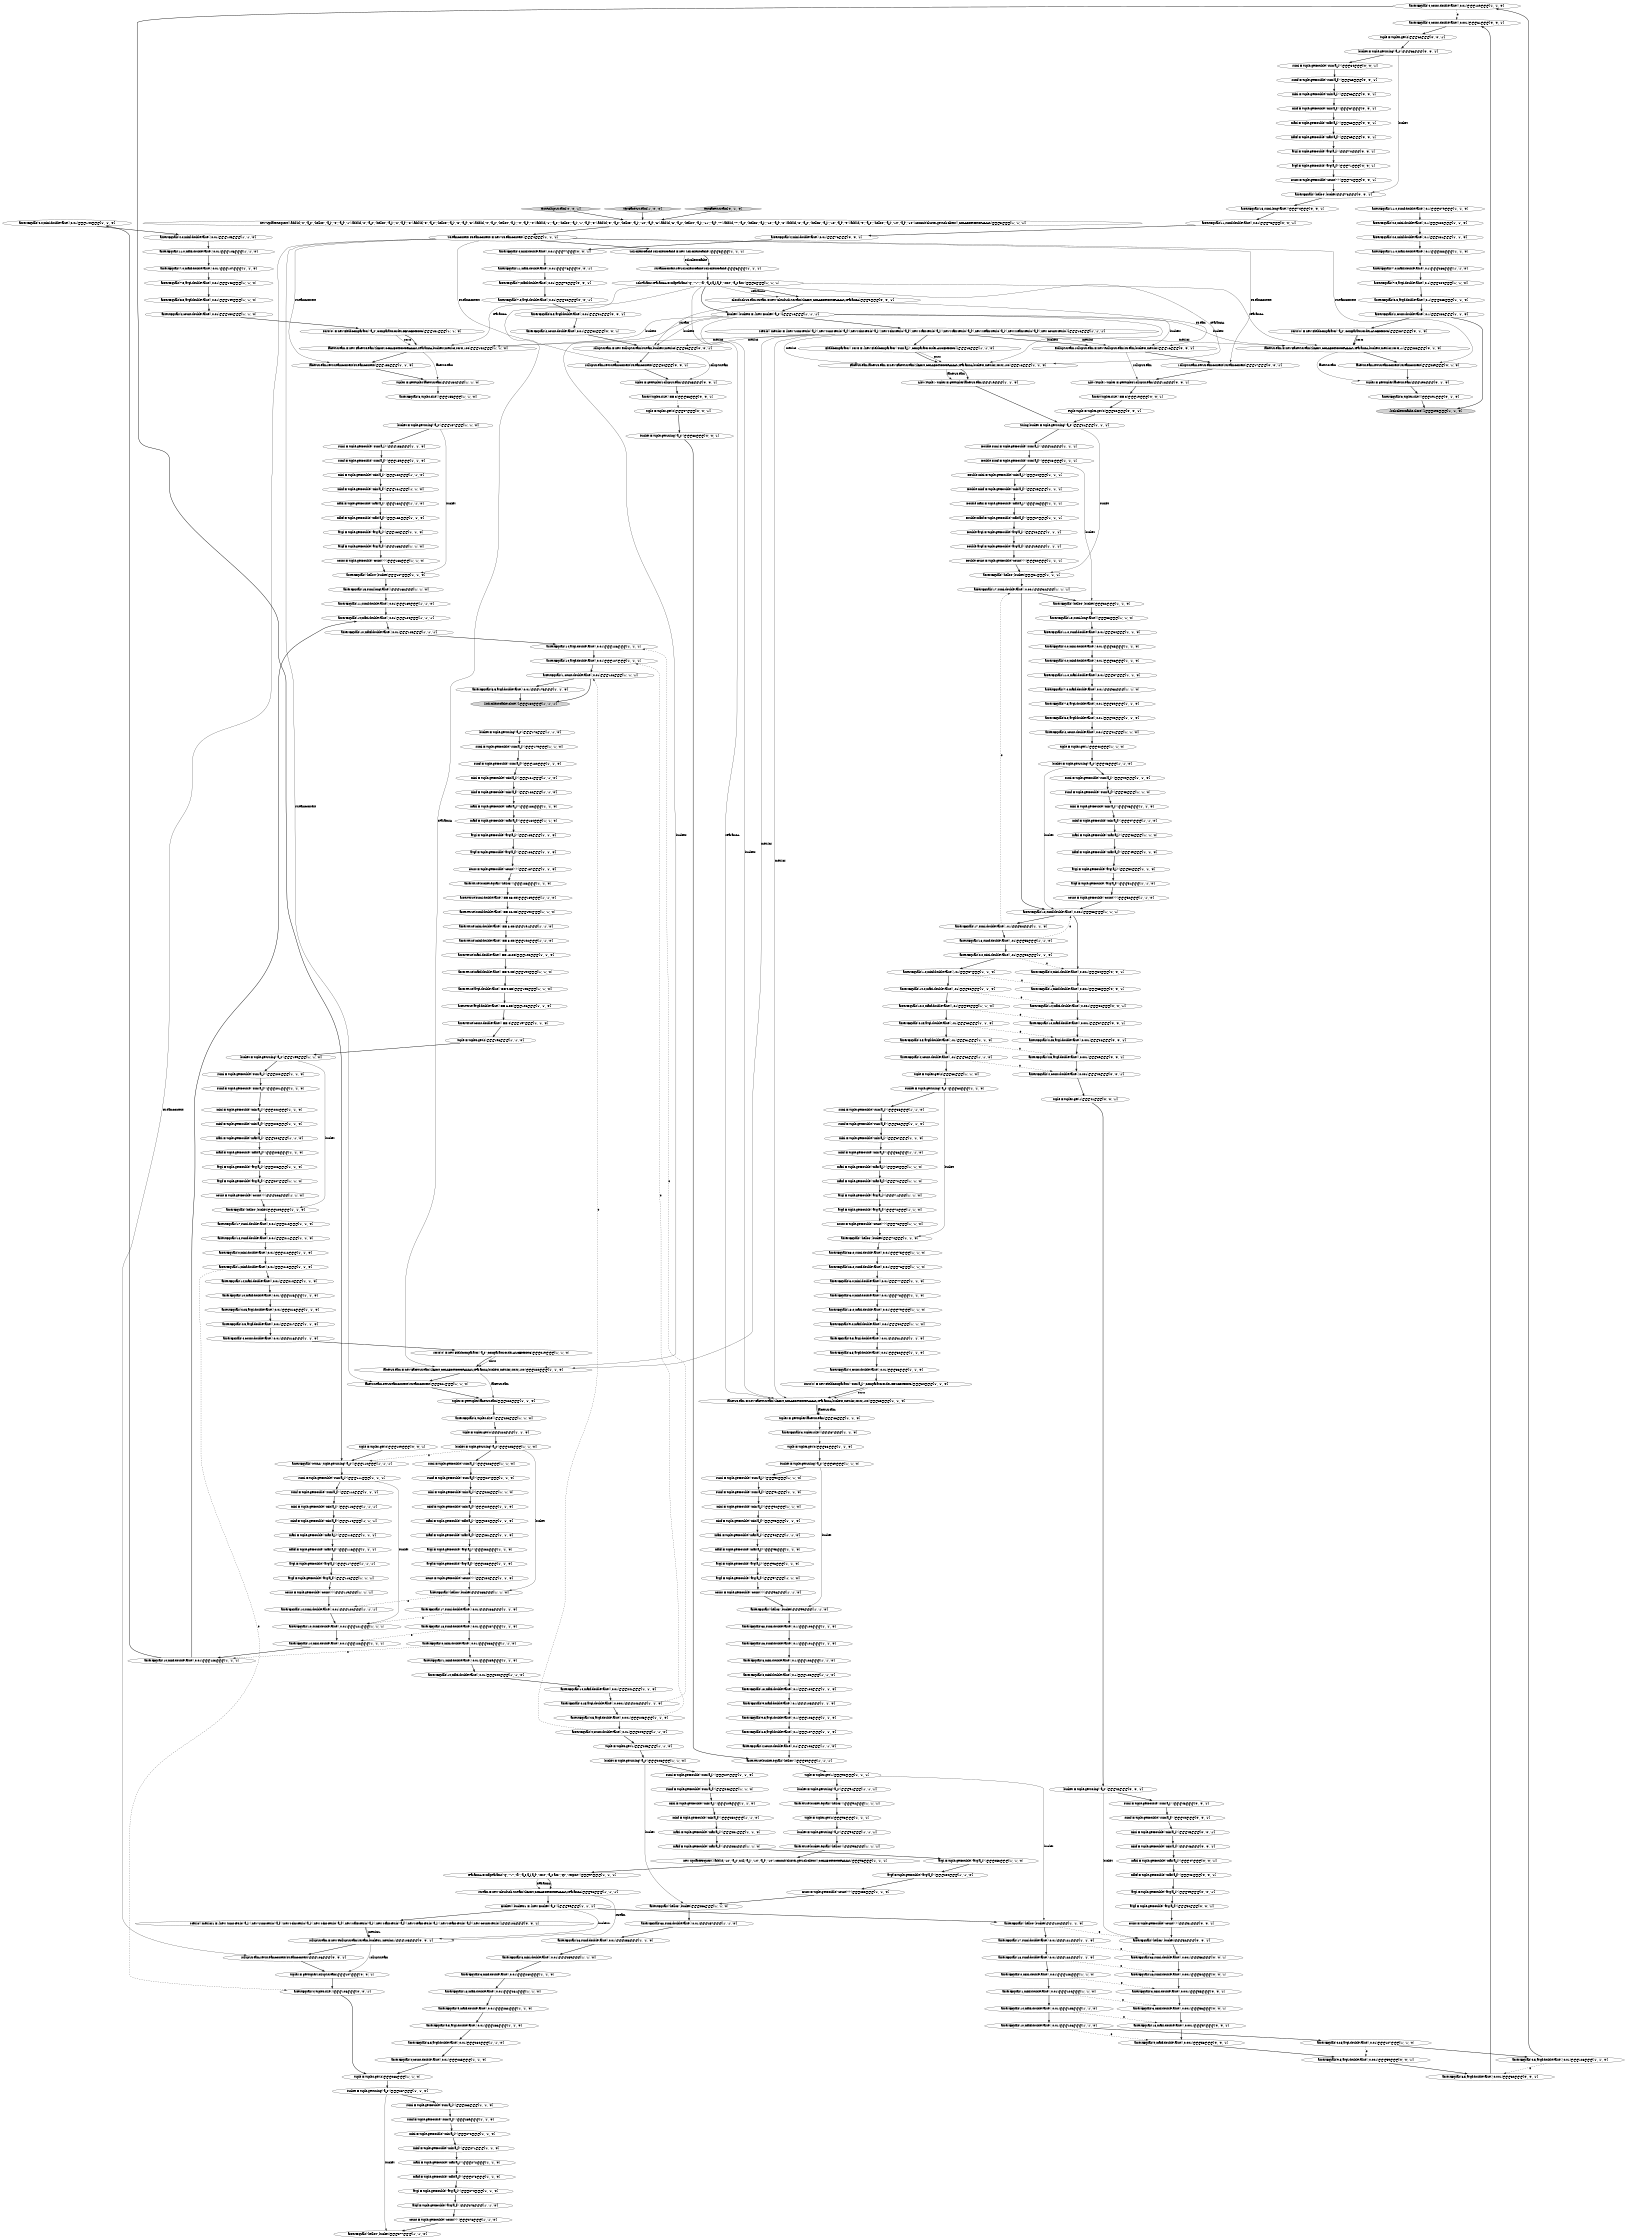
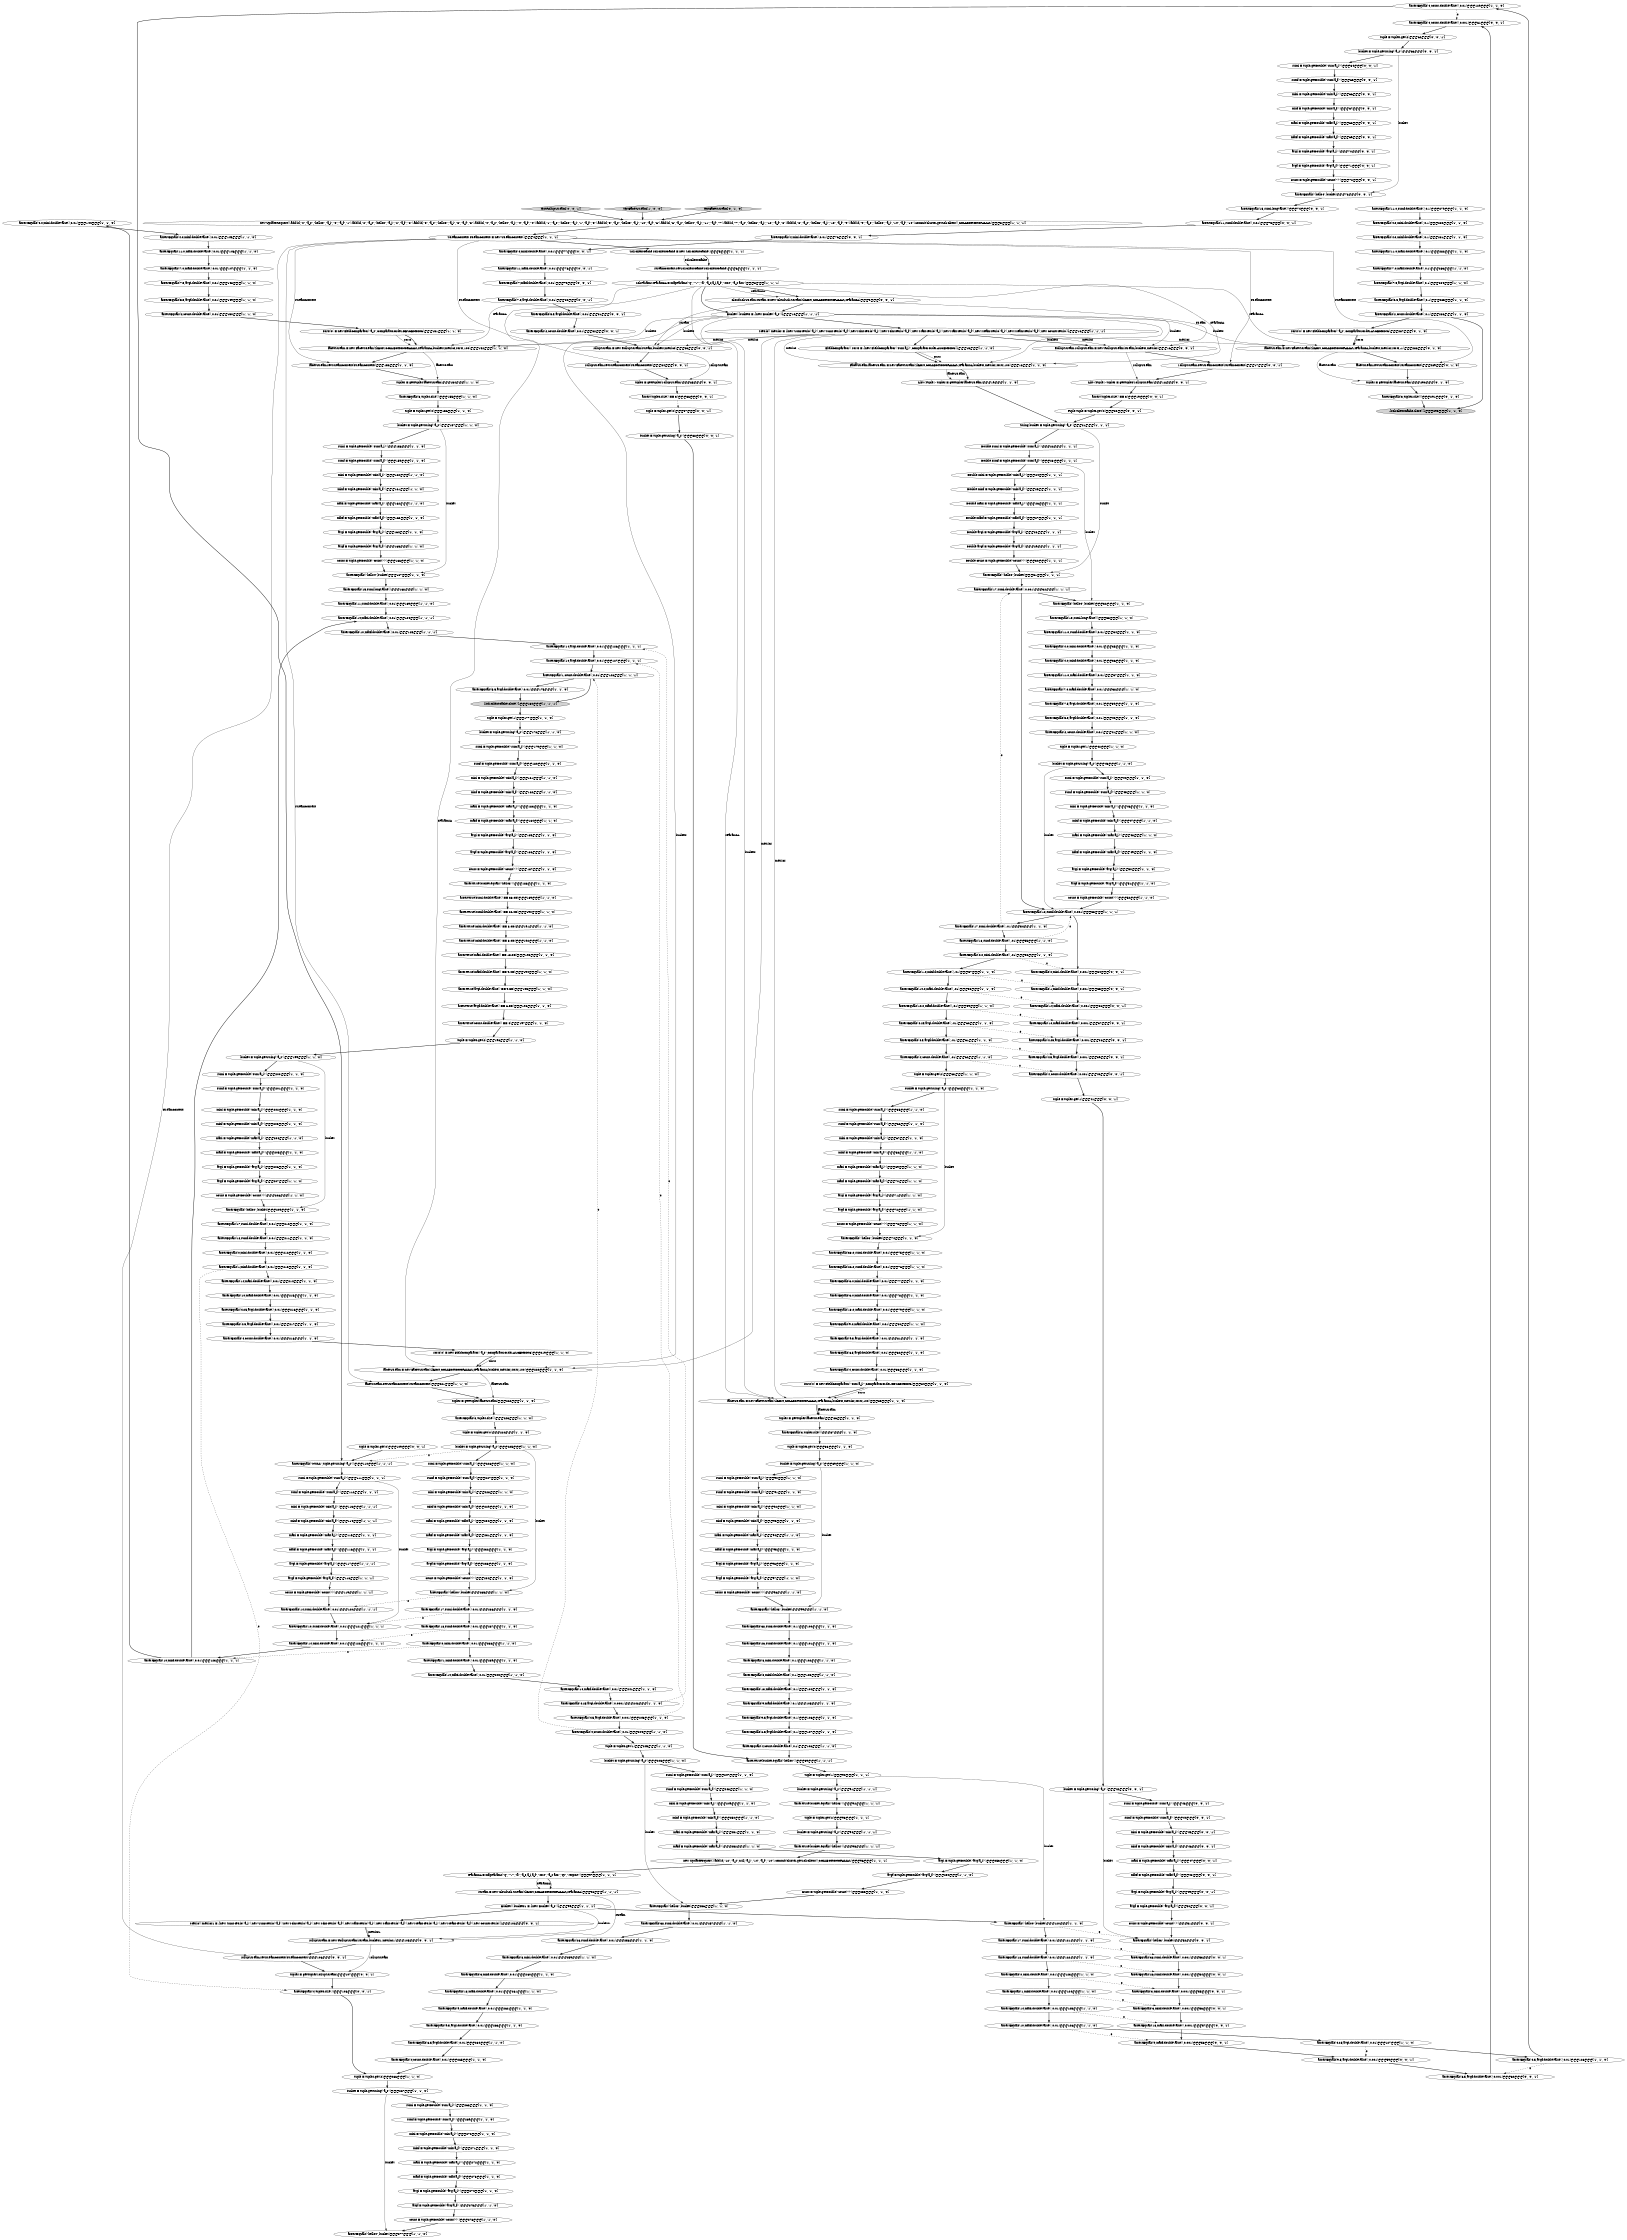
none -> (438, 411)
none -> (520, 718)
(820, 1439) -> (820, 1439)
